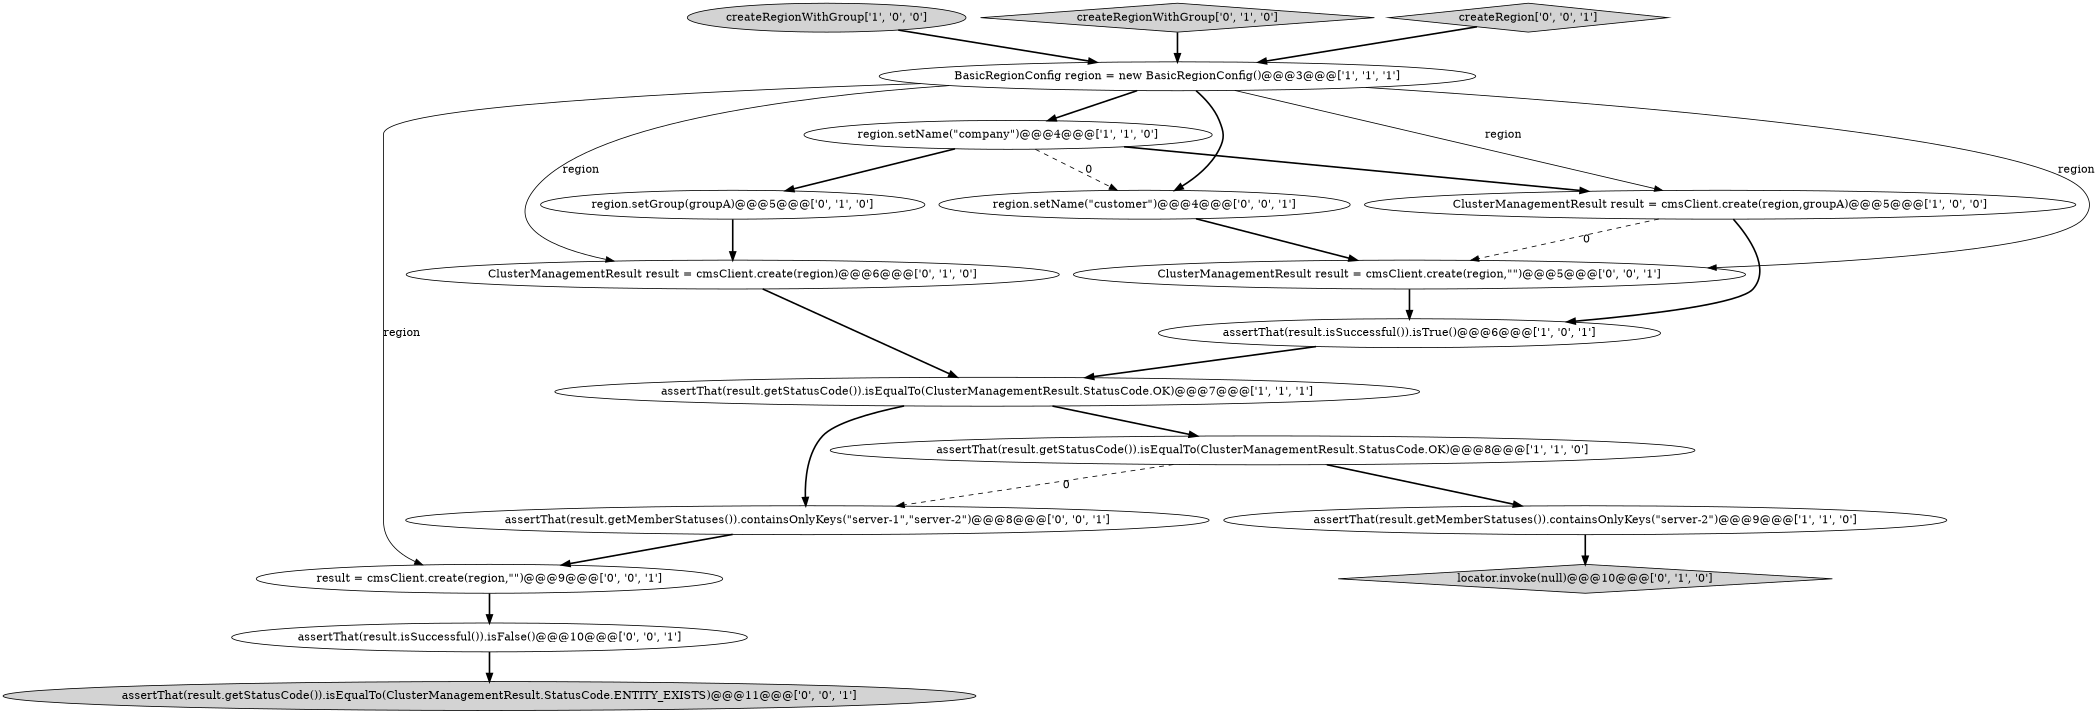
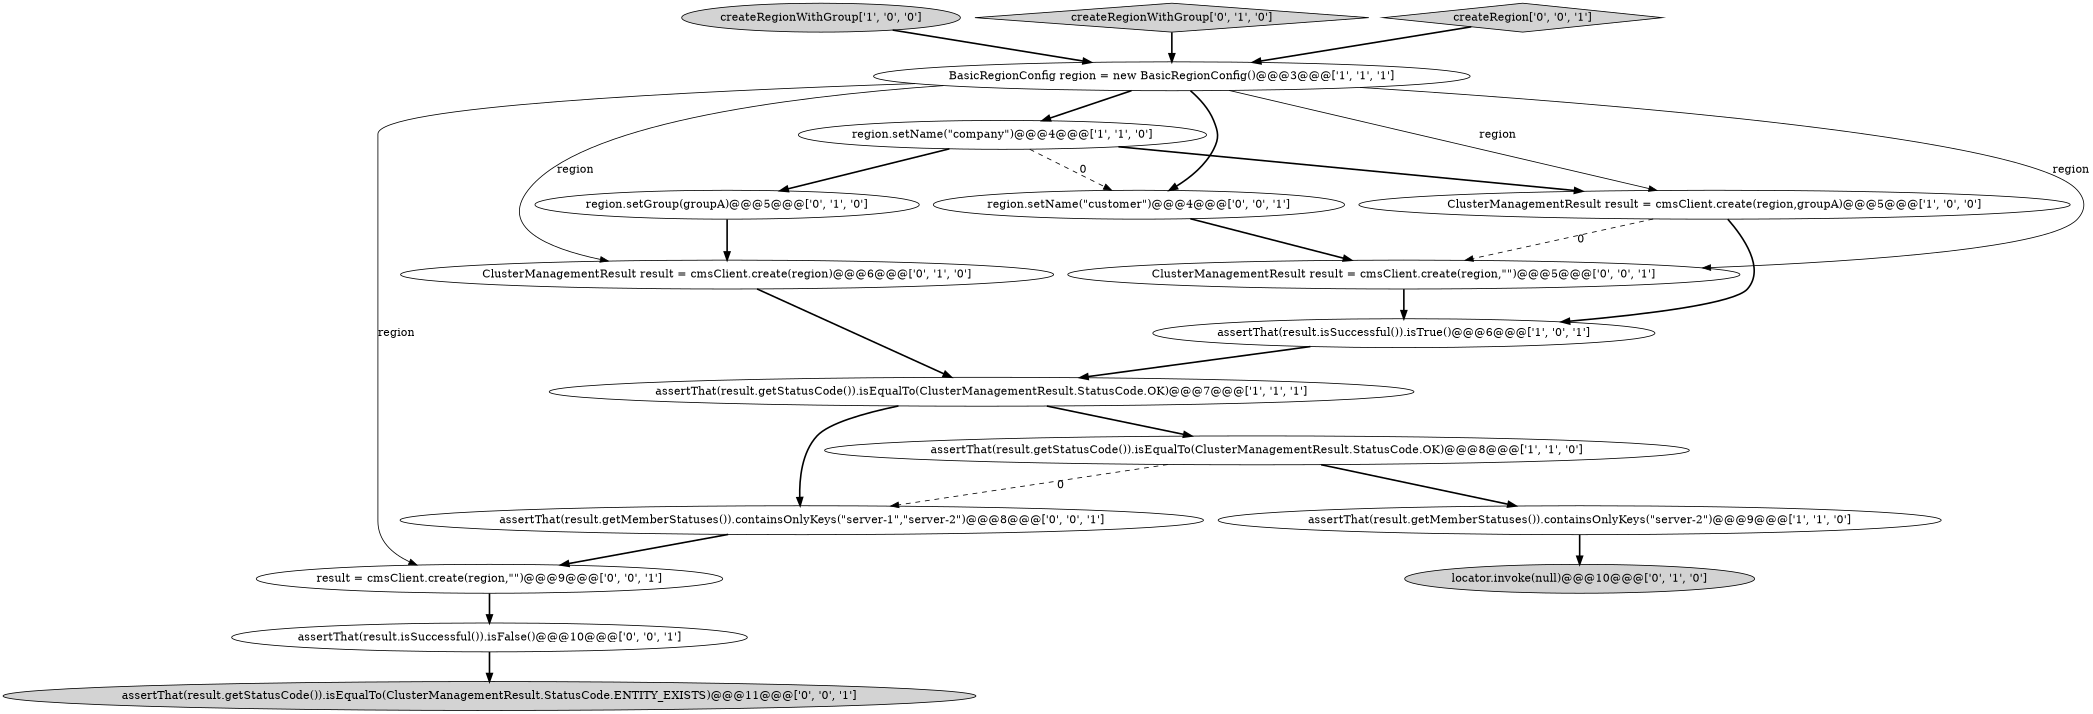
(1585, 579) -> (1580, 579)
